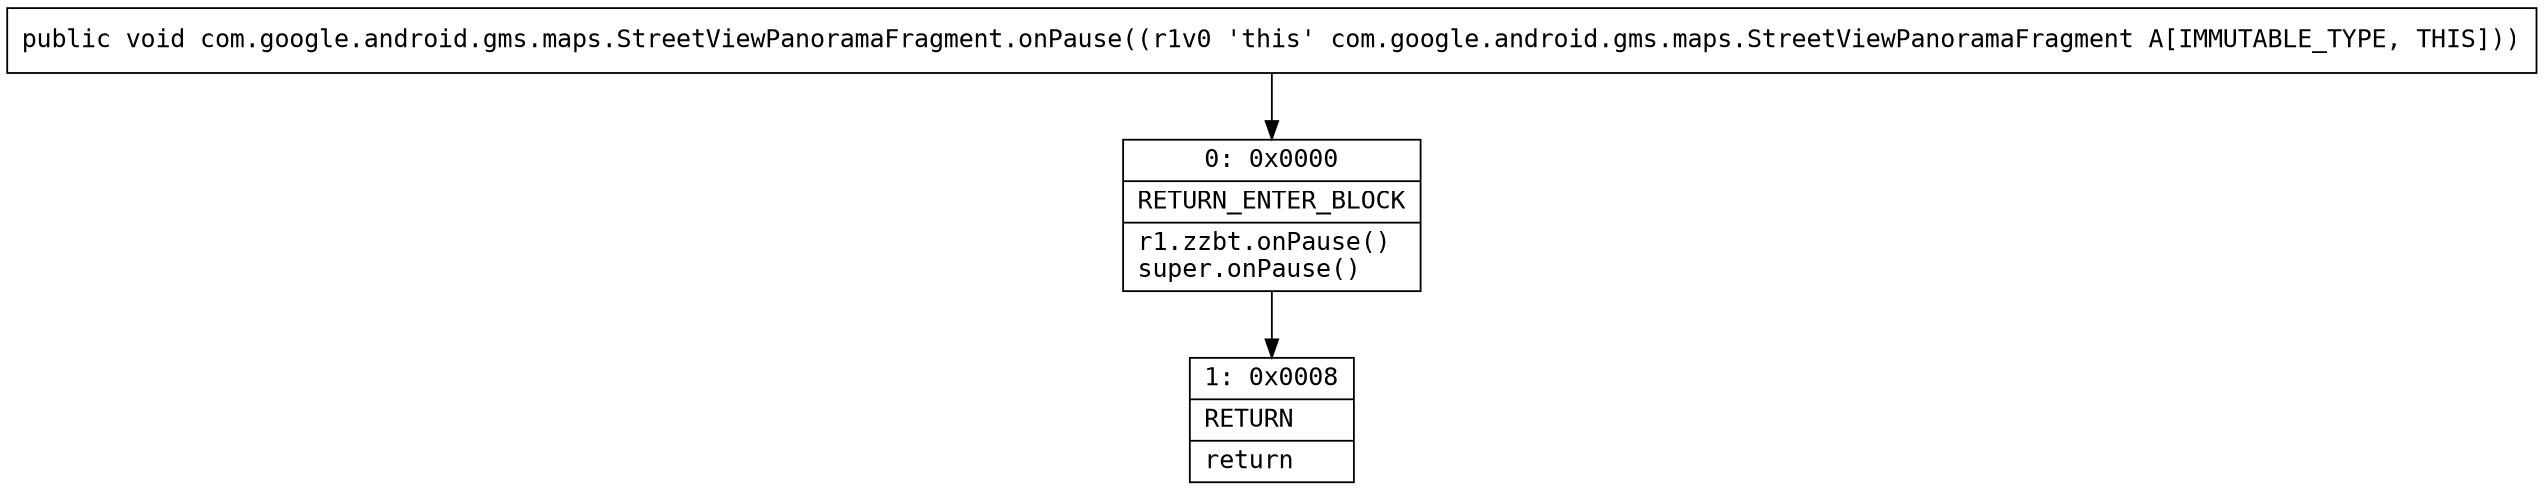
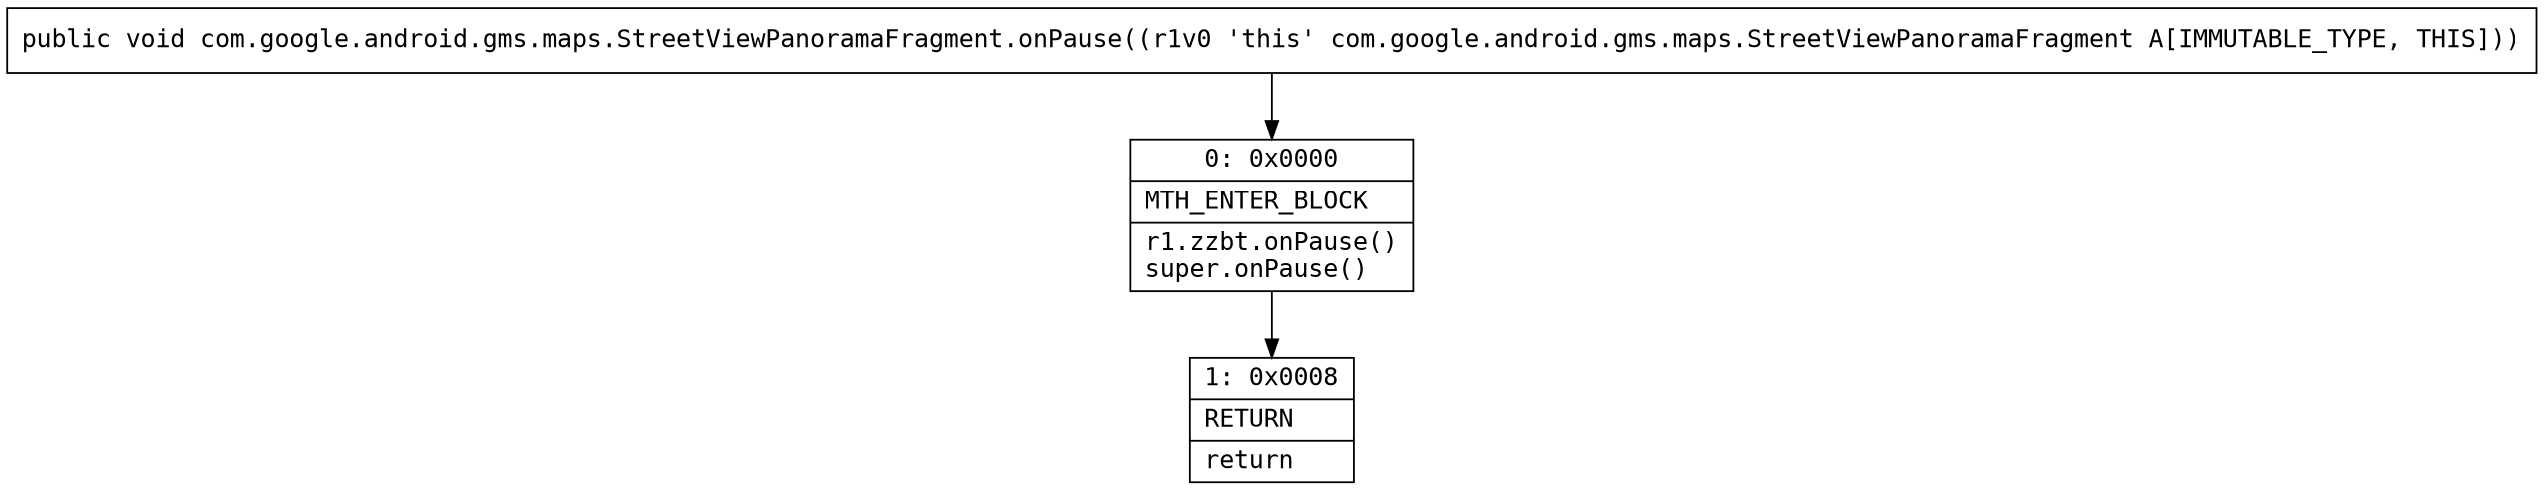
(1272, 201) -> (1257, 201)
